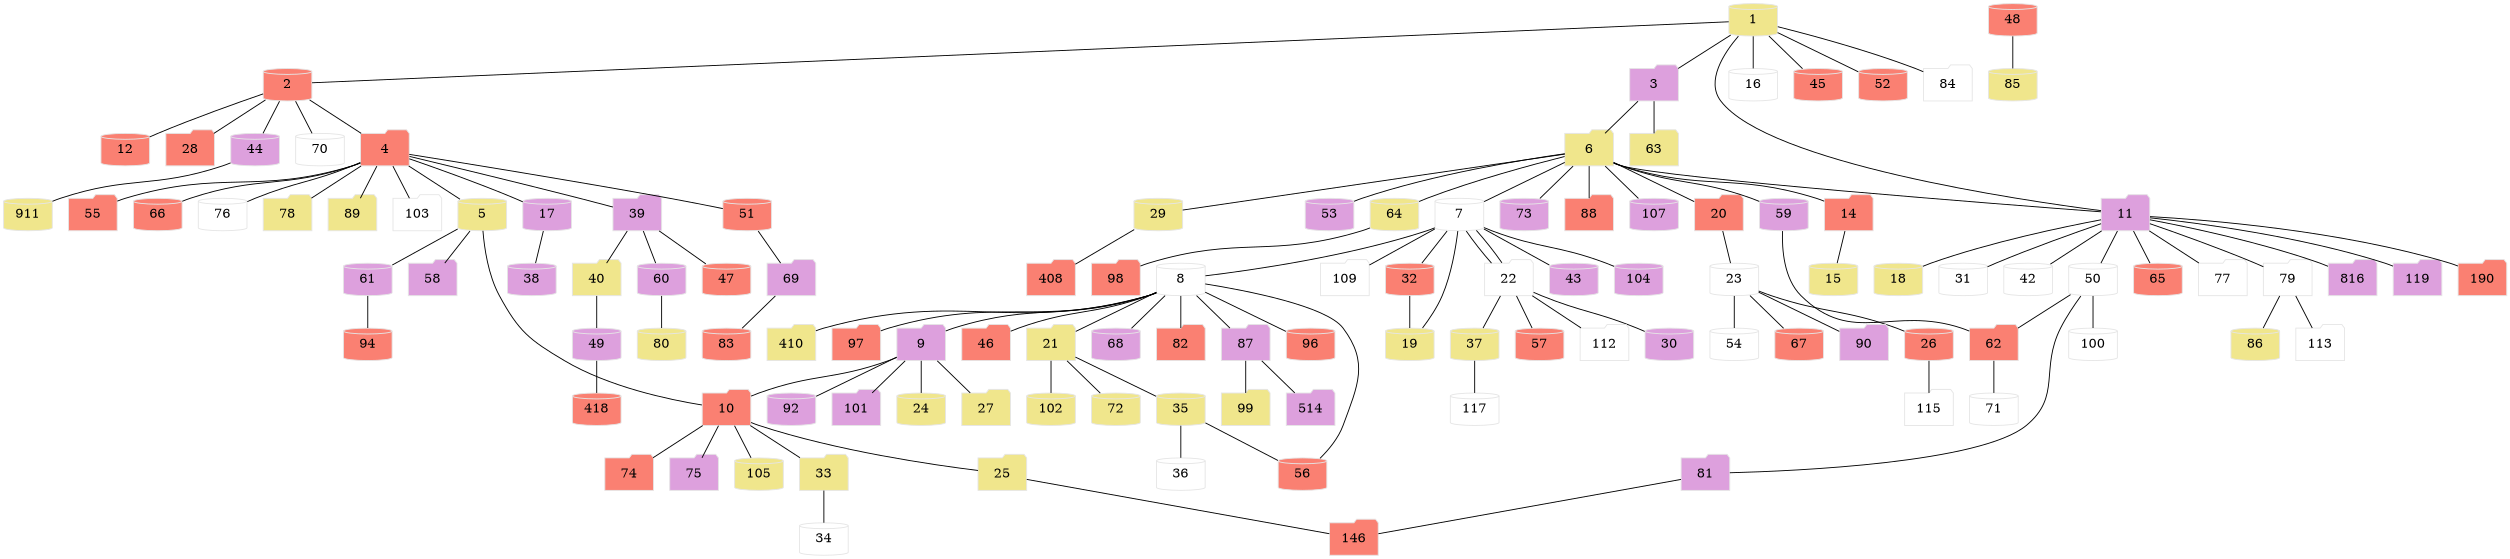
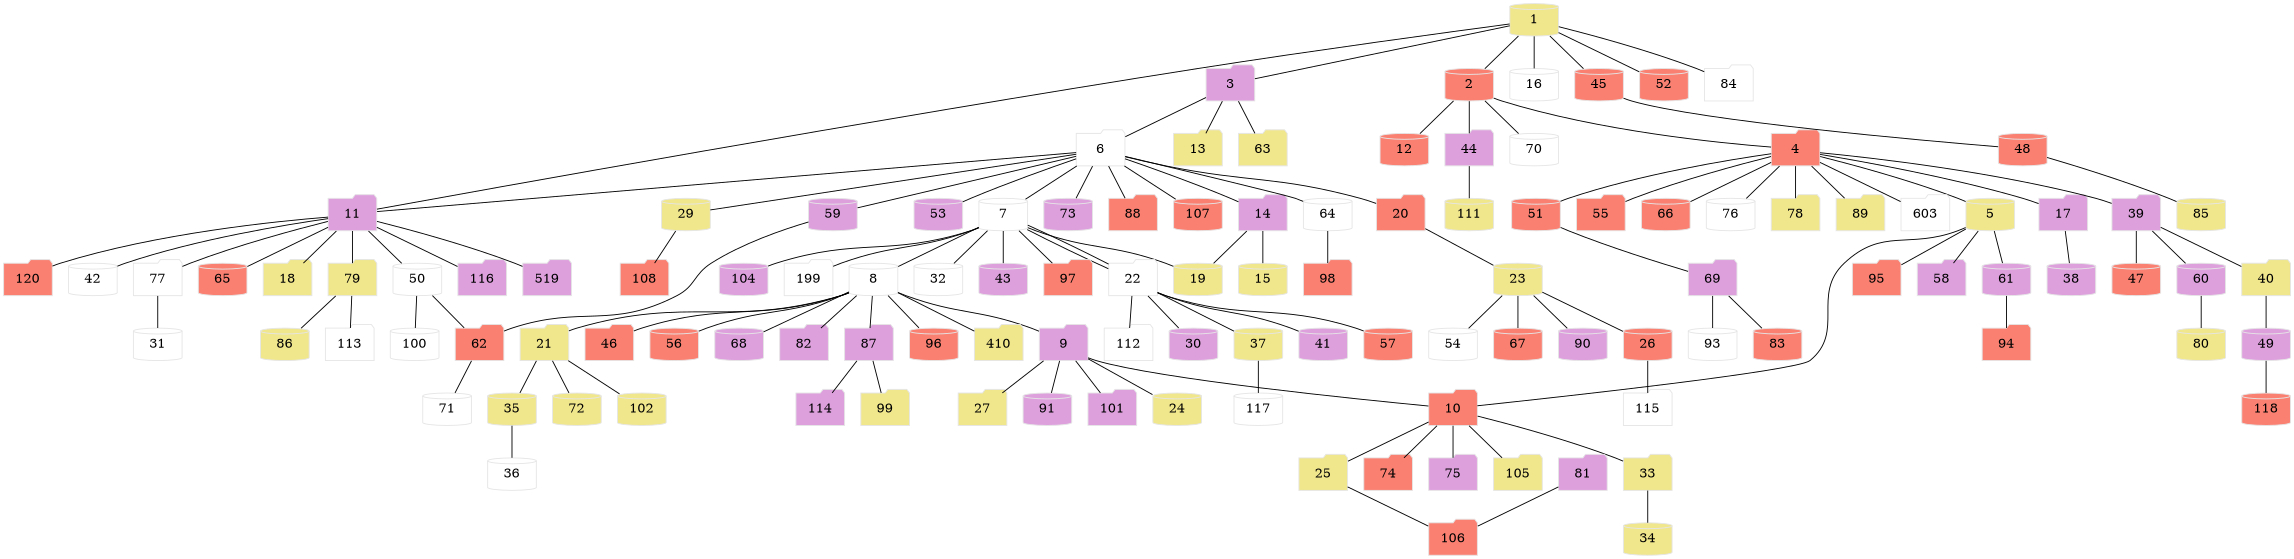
none -> (1810, 129)
(190, 150) -> none
(255, 150) -> (1469, 150)
none -> (1198, 150)
(1589, 150) -> (1101, 150)
(28, 215) -> (1469, 215)
(417, 215) -> (1925, 215)
(547, 215) -> (2063, 215)
(1394, 215) -> (1328, 215)
(1654, 215) -> (1198, 215)
(1849, 215) -> (1263, 215)
(2044, 244) -> (158, 312)
(1051, 279) -> (644, 279)
(1345, 279) -> (809, 279)
(1410, 279) -> (938, 279)
(1734, 279) -> (1518, 279)
none -> (1877, 279)
(1898, 279) -> (288, 279)
(2288, 279) -> (352, 279)
(2353, 279) -> (482, 279)
(2418, 279) -> (547, 279)
(2482, 279) -> (28, 279)
(1019, 312) -> (1036, 247)
(1410, 312) -> (1230, 247)
(368, 344) -> (2006, 344)
(1181, 344) -> (804, 344)
none -> (1323, 344)
none -> (1713, 344)
(1864, 344) -> (1583, 344)
(597, 409) -> (2266, 409)
(791, 409) -> (1047, 409)
(1311, 409) -> (820, 409)
(1242, 442) -> none
(1952, 452) -> none
(759, 474) -> (1518, 474)
(824, 539) -> (1648, 539)
(1354, 539) -> (1453, 539)
